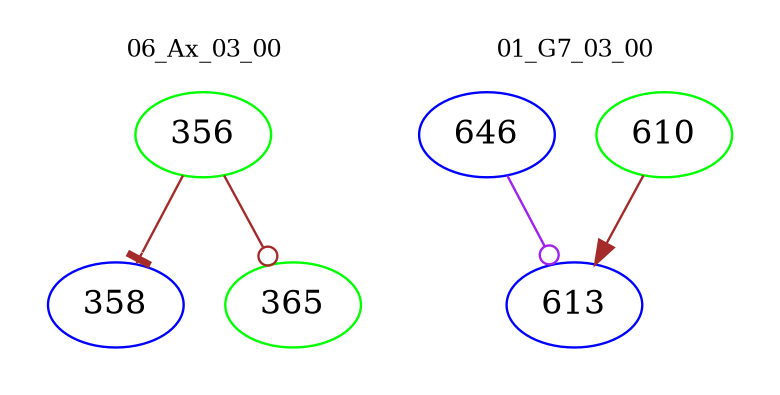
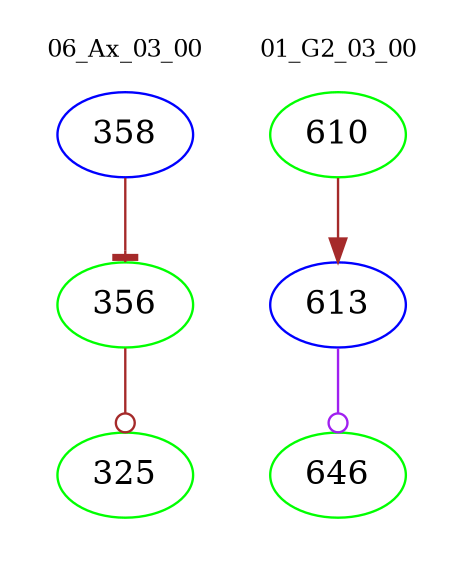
(576, 51) -> (339, 51)
(487, 135) -> (338, 475)
(526, 211) -> (338, 381)
(163, 214) -> (125, 214)
(293, 305) -> (125, 475)
